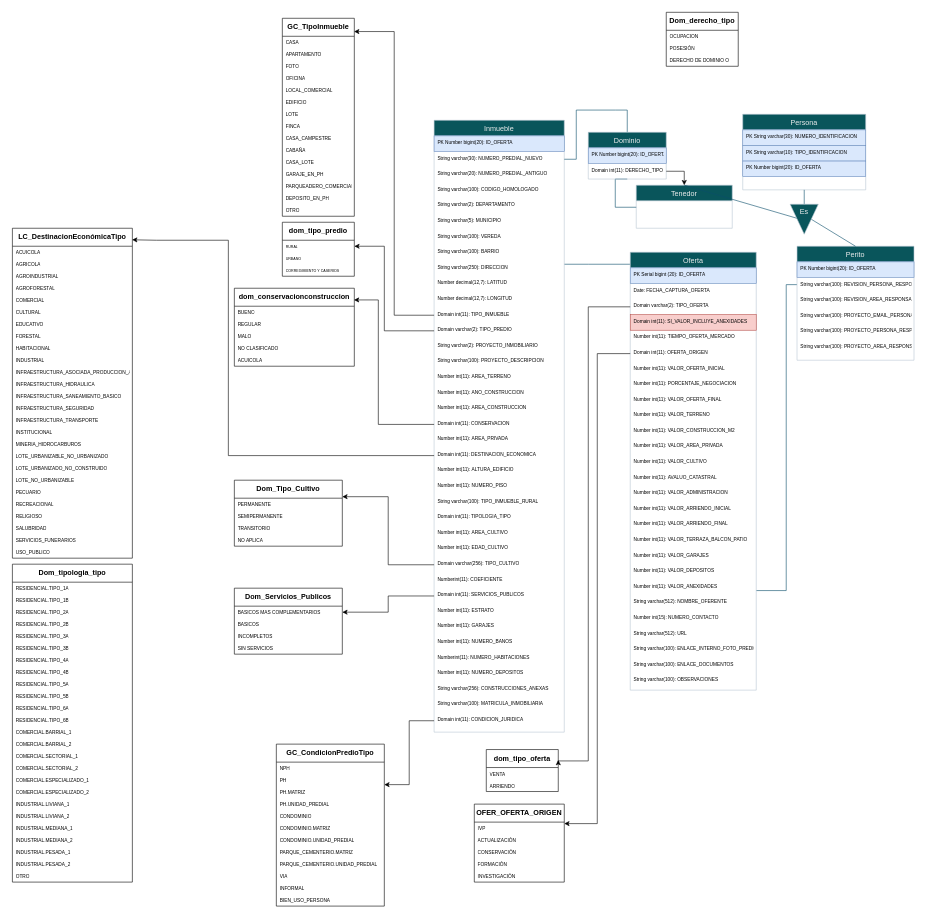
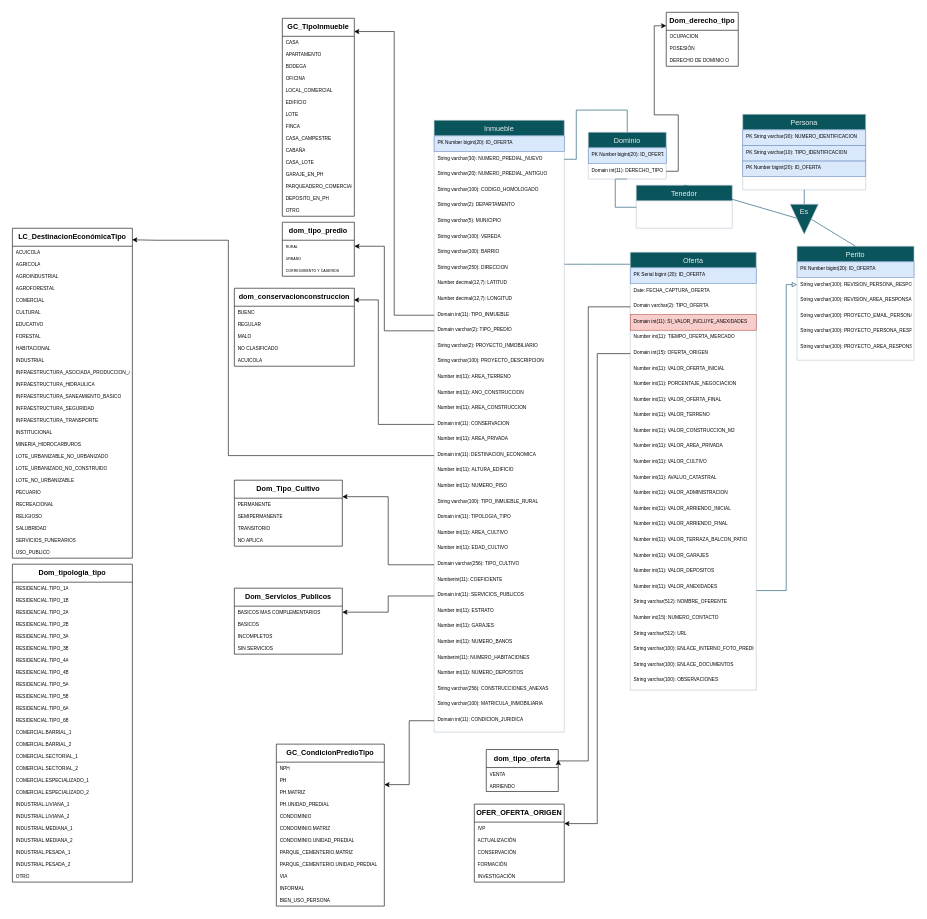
(294, 66) -> (298, 66)
(684, 173) -> (656, 26)
(792, 285) -> (791, 285)
(669, 352) -> (669, 352)
